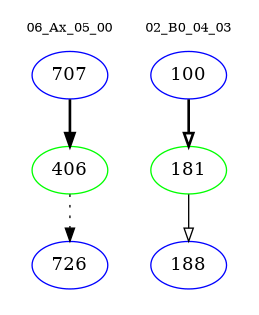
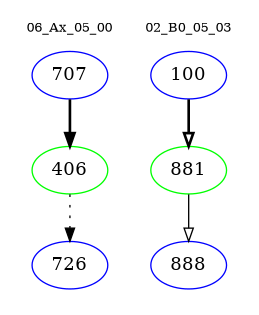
(189, 28) -> (189, 28)
(189, 170) -> (189, 170)
(189, 265) -> (189, 265)
